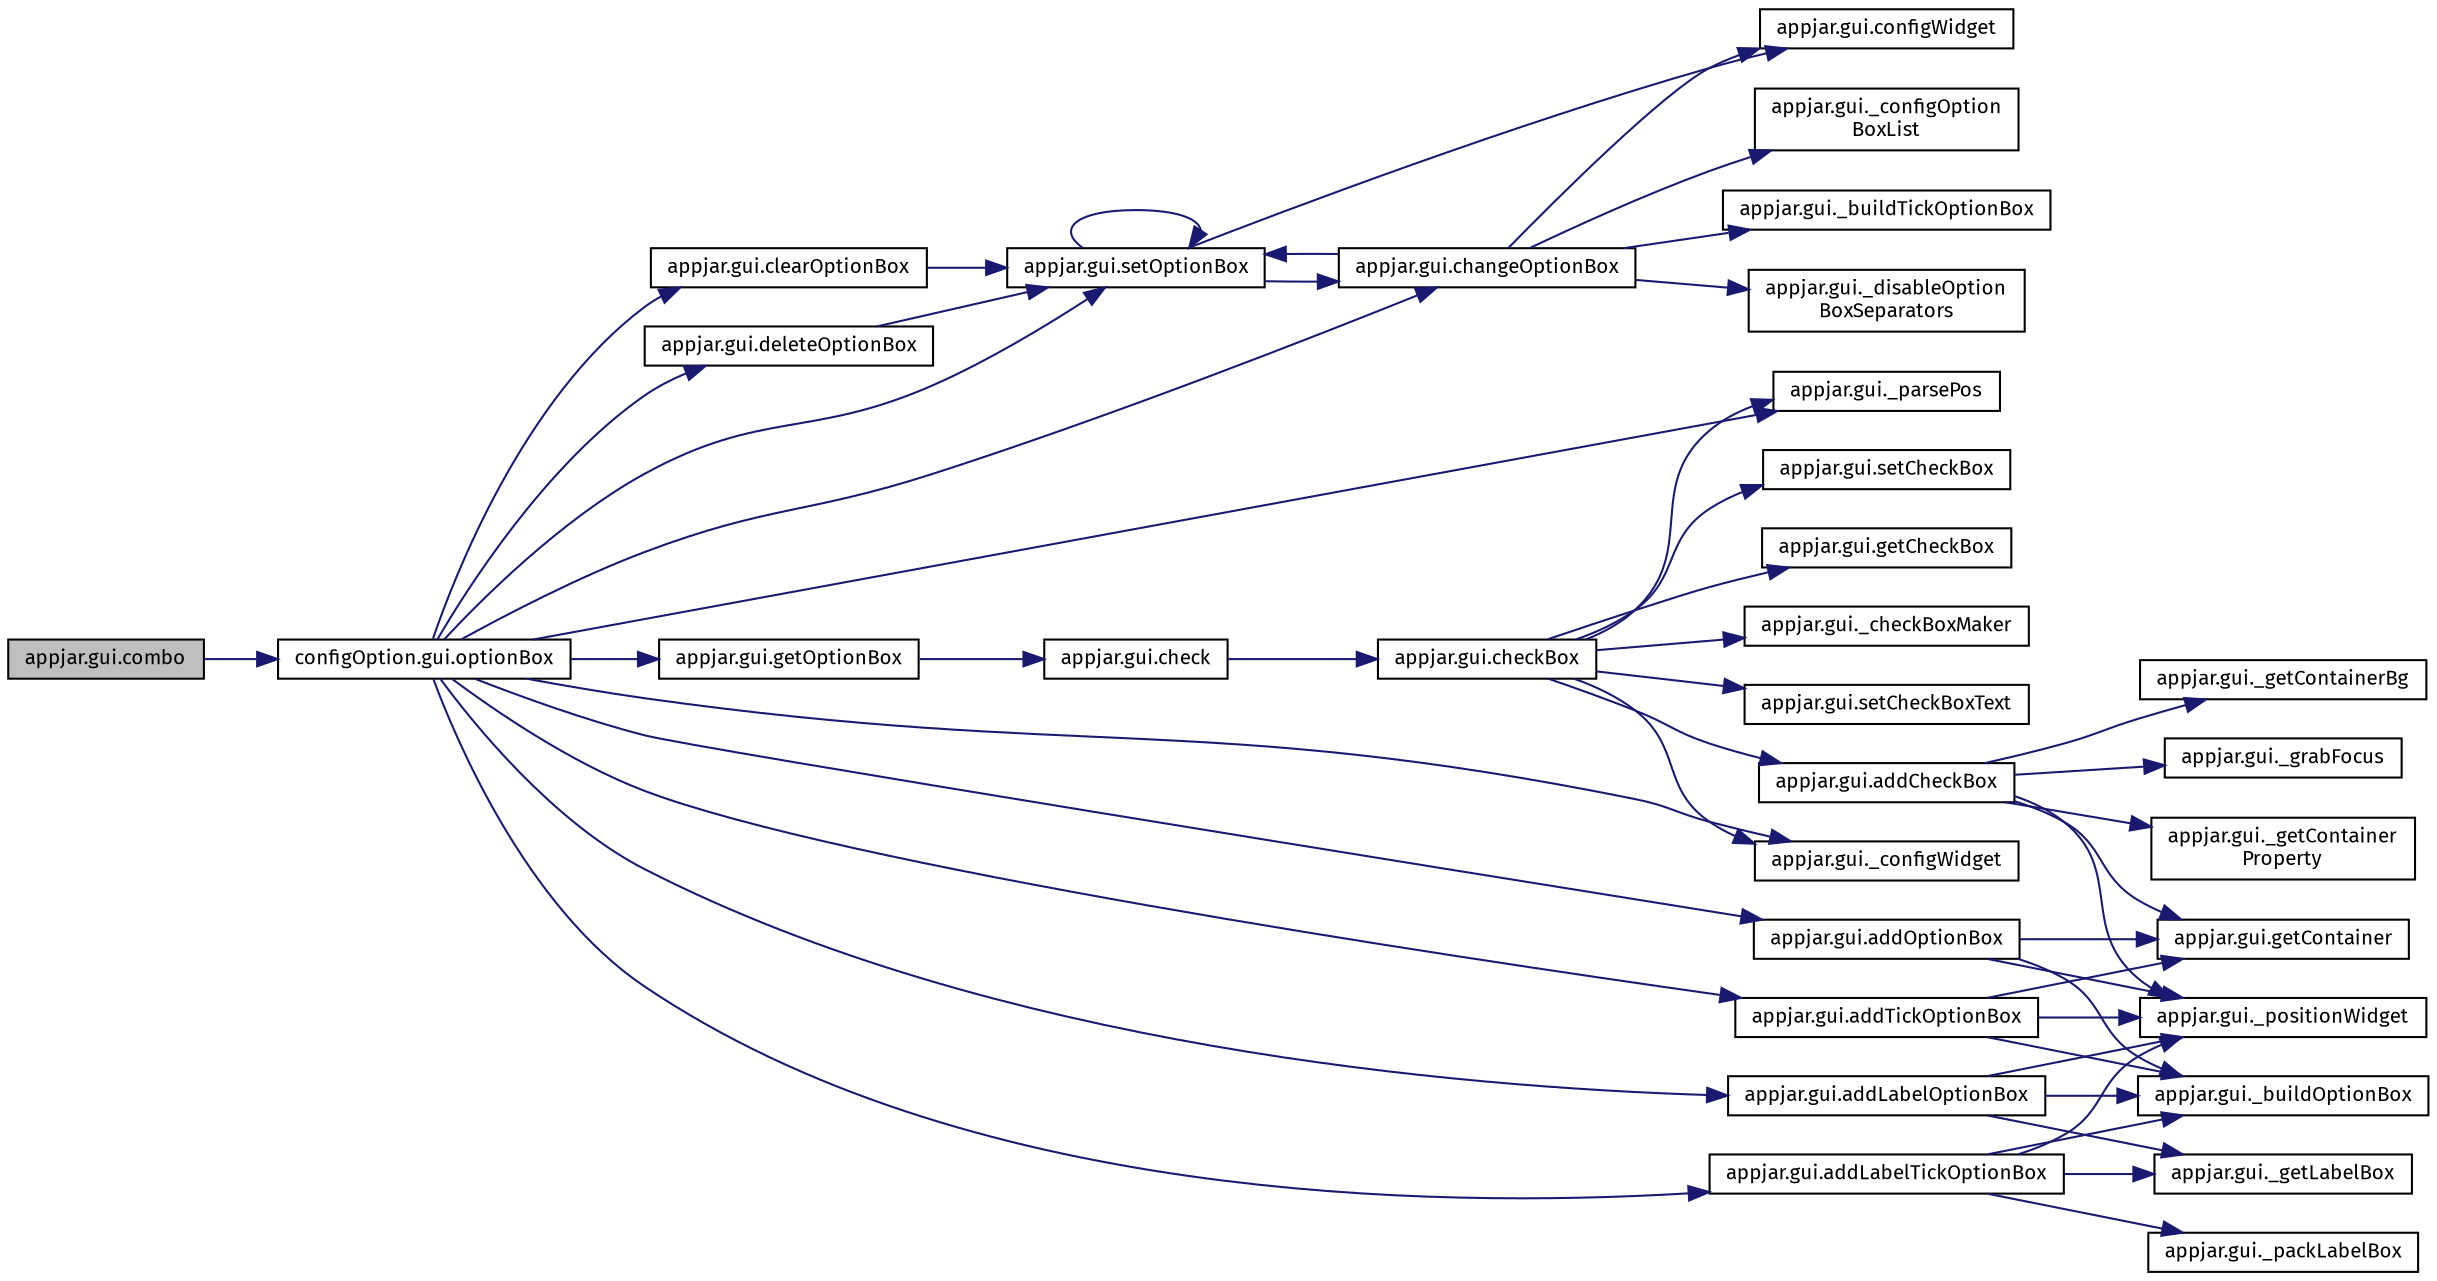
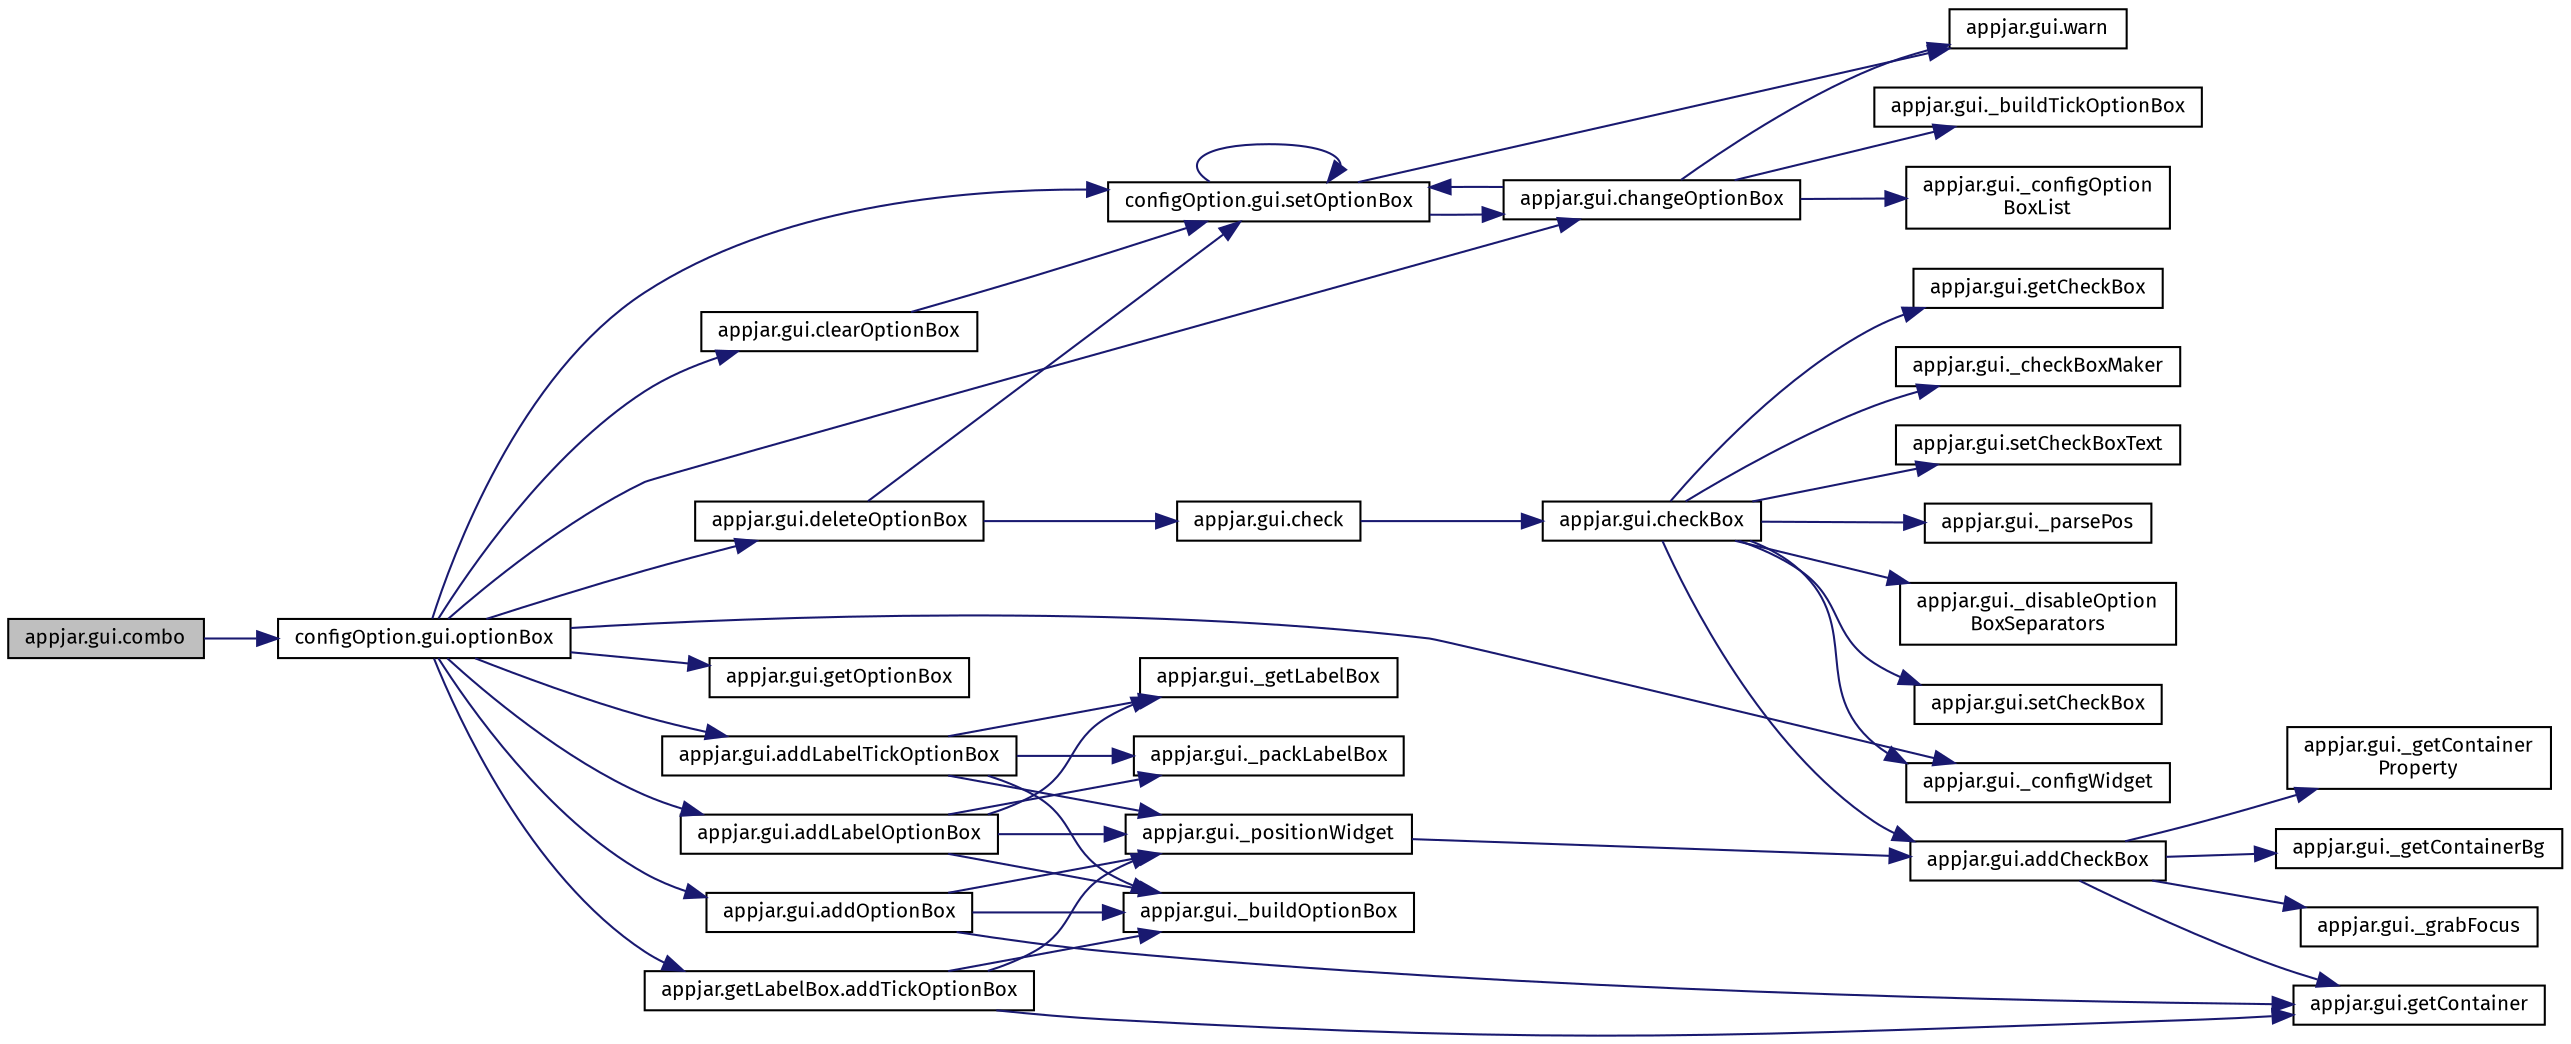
(1887, 29) -> (2038, 29)
(1136, 268) -> (1269, 202)
(1682, 284) -> (1812, 559)
(1145, 527) -> none
(971, 659) -> (1070, 521)
none -> (1091, 788)
(2098, 880) -> (1651, 847)
(1887, 1018) -> (839, 991)
